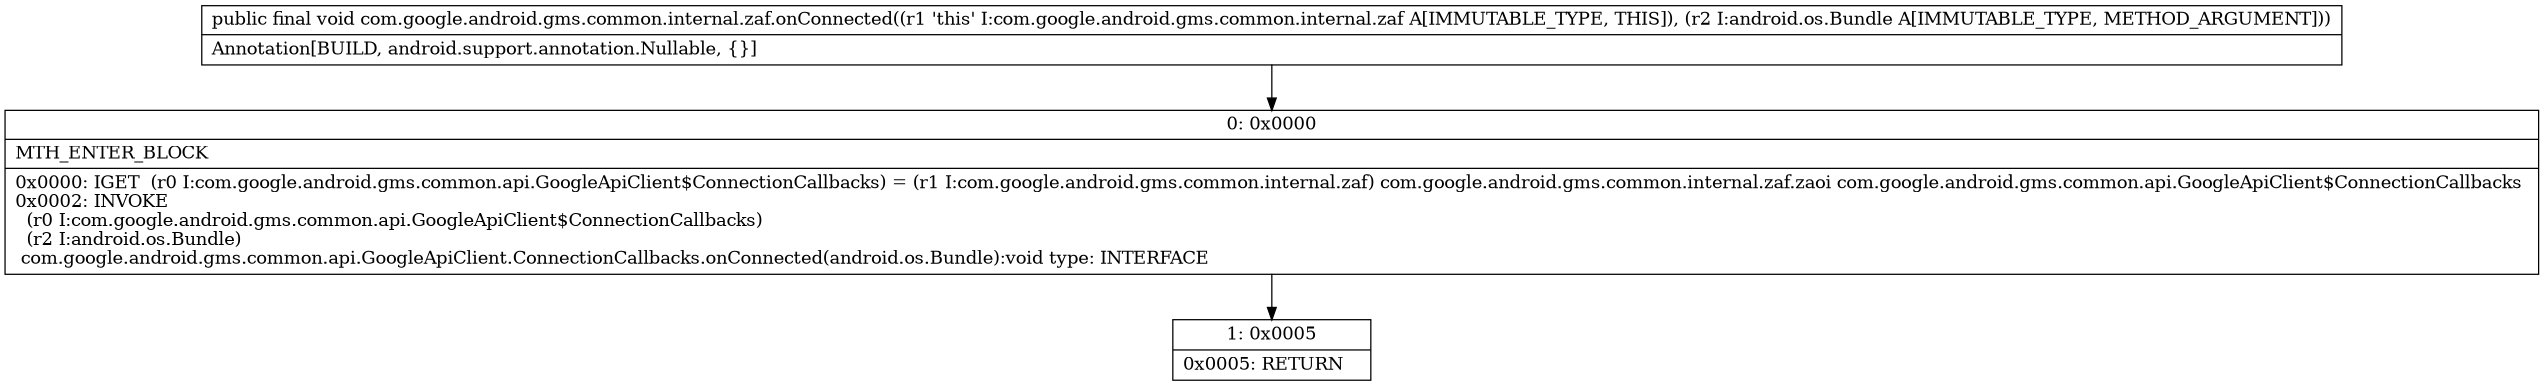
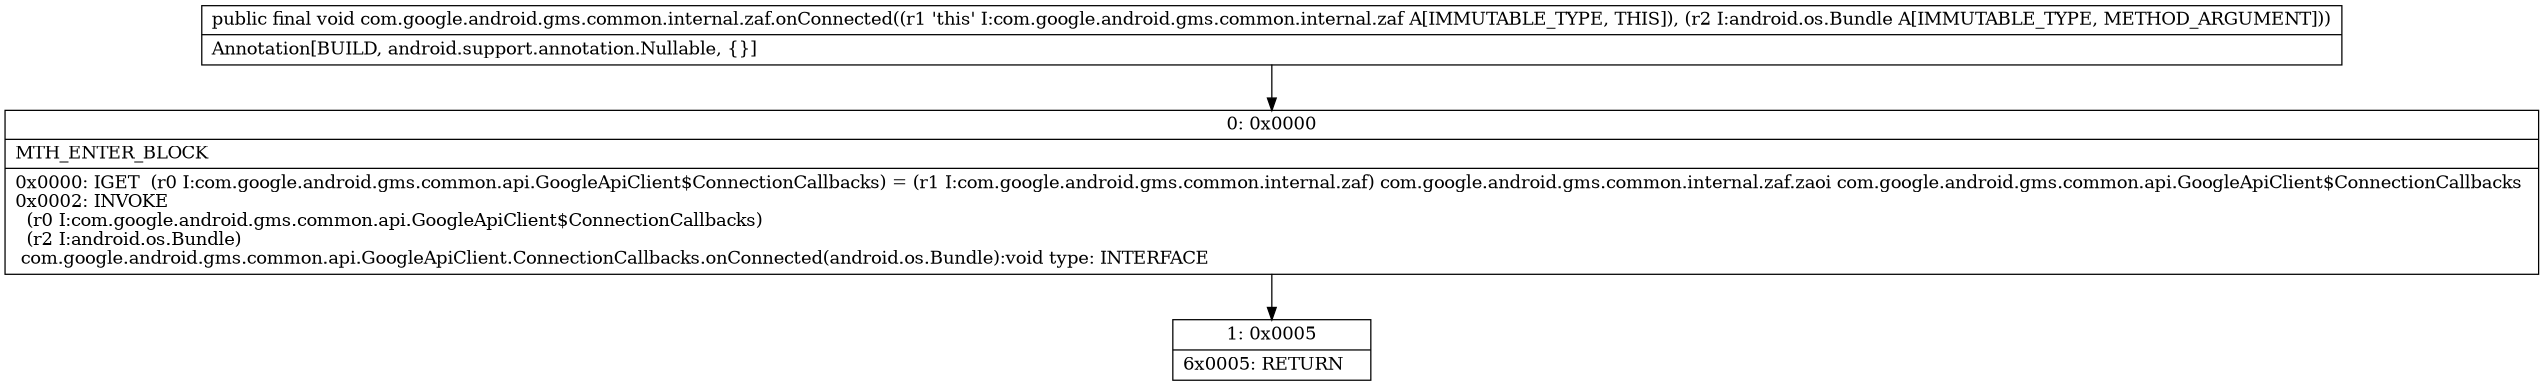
(1272, 364) -> (1272, 364)
